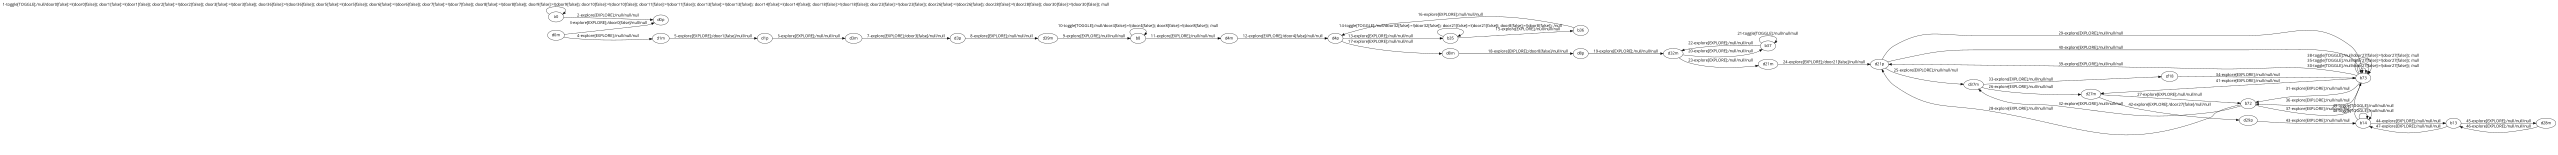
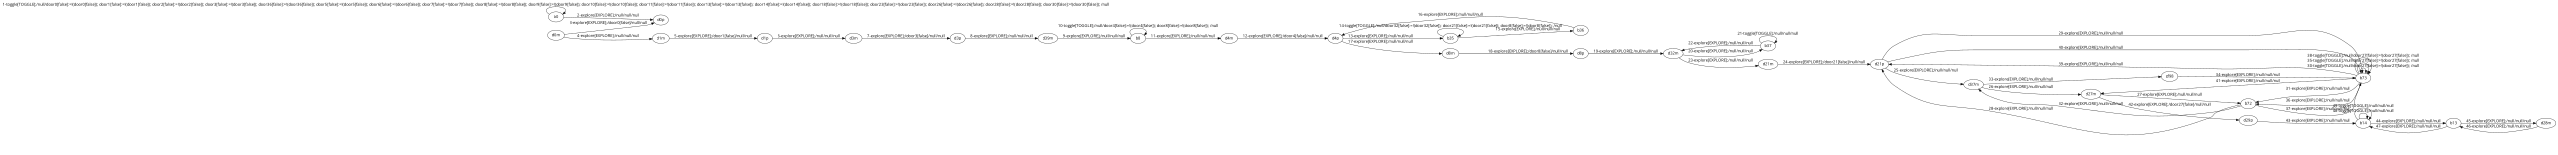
(2170, 76) -> (2170, 76)
